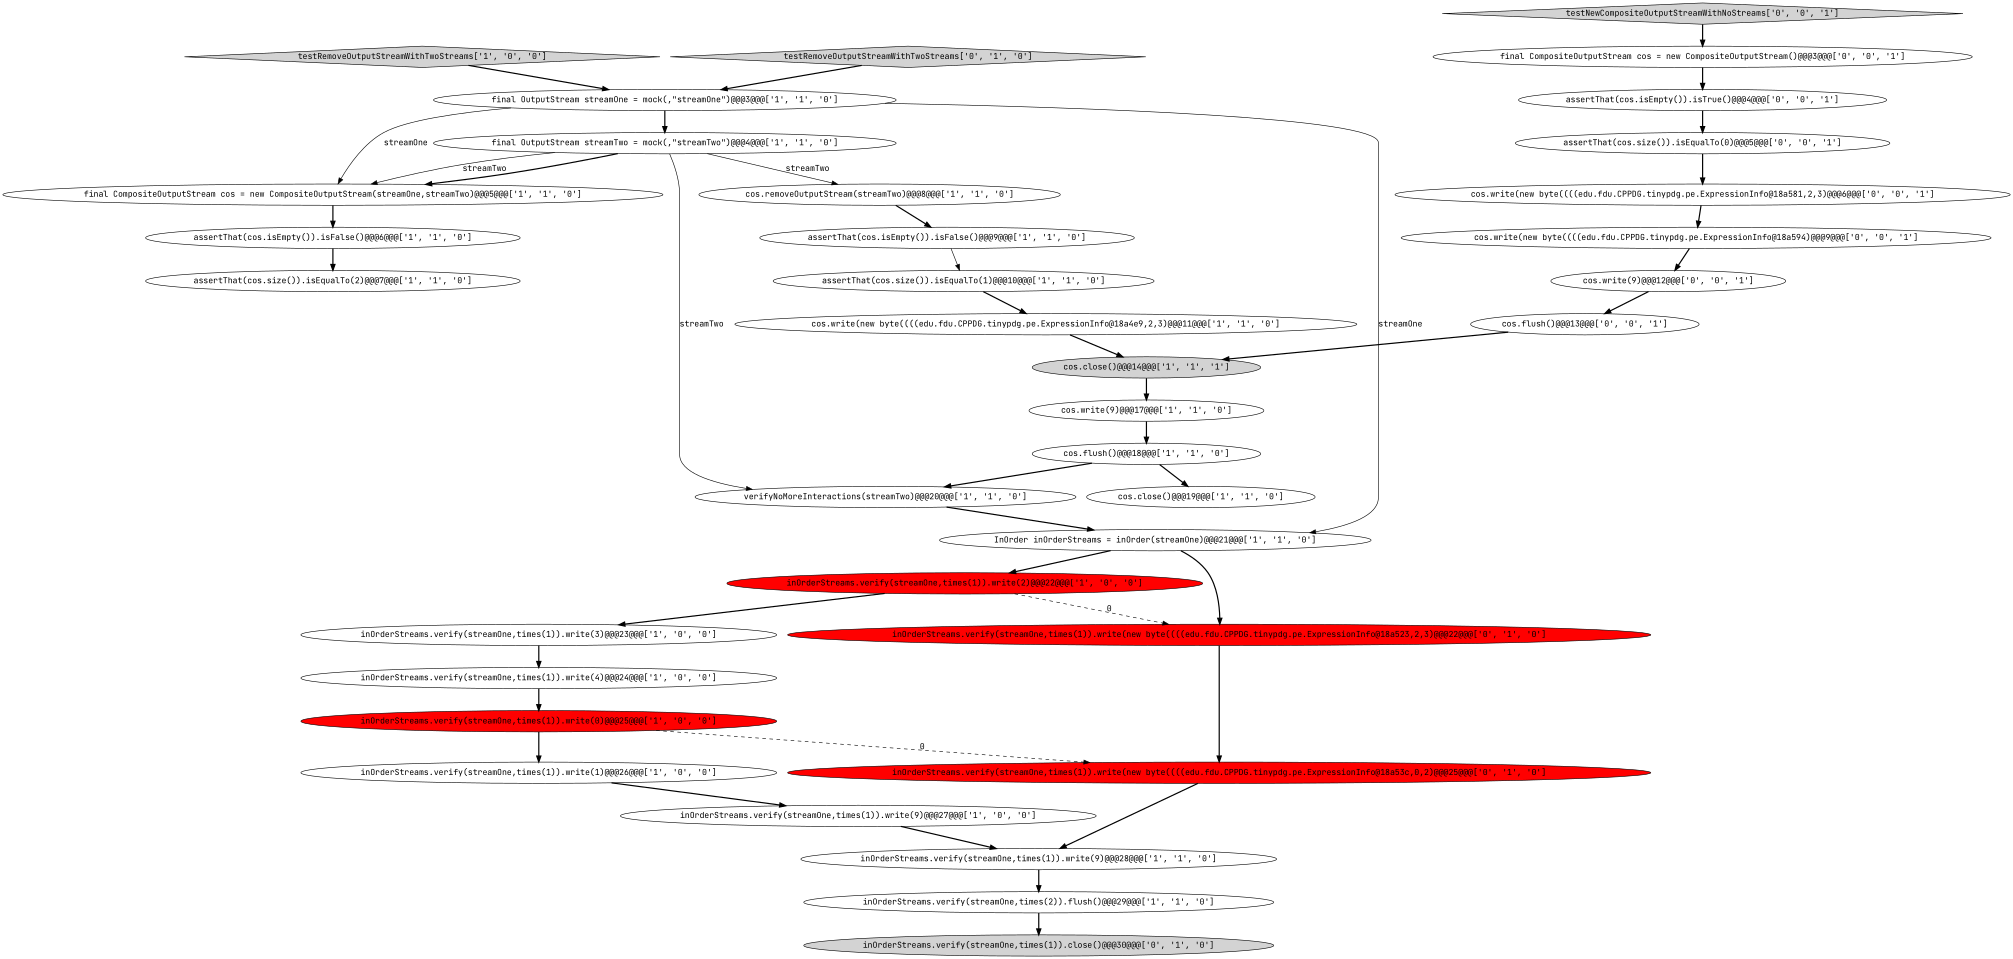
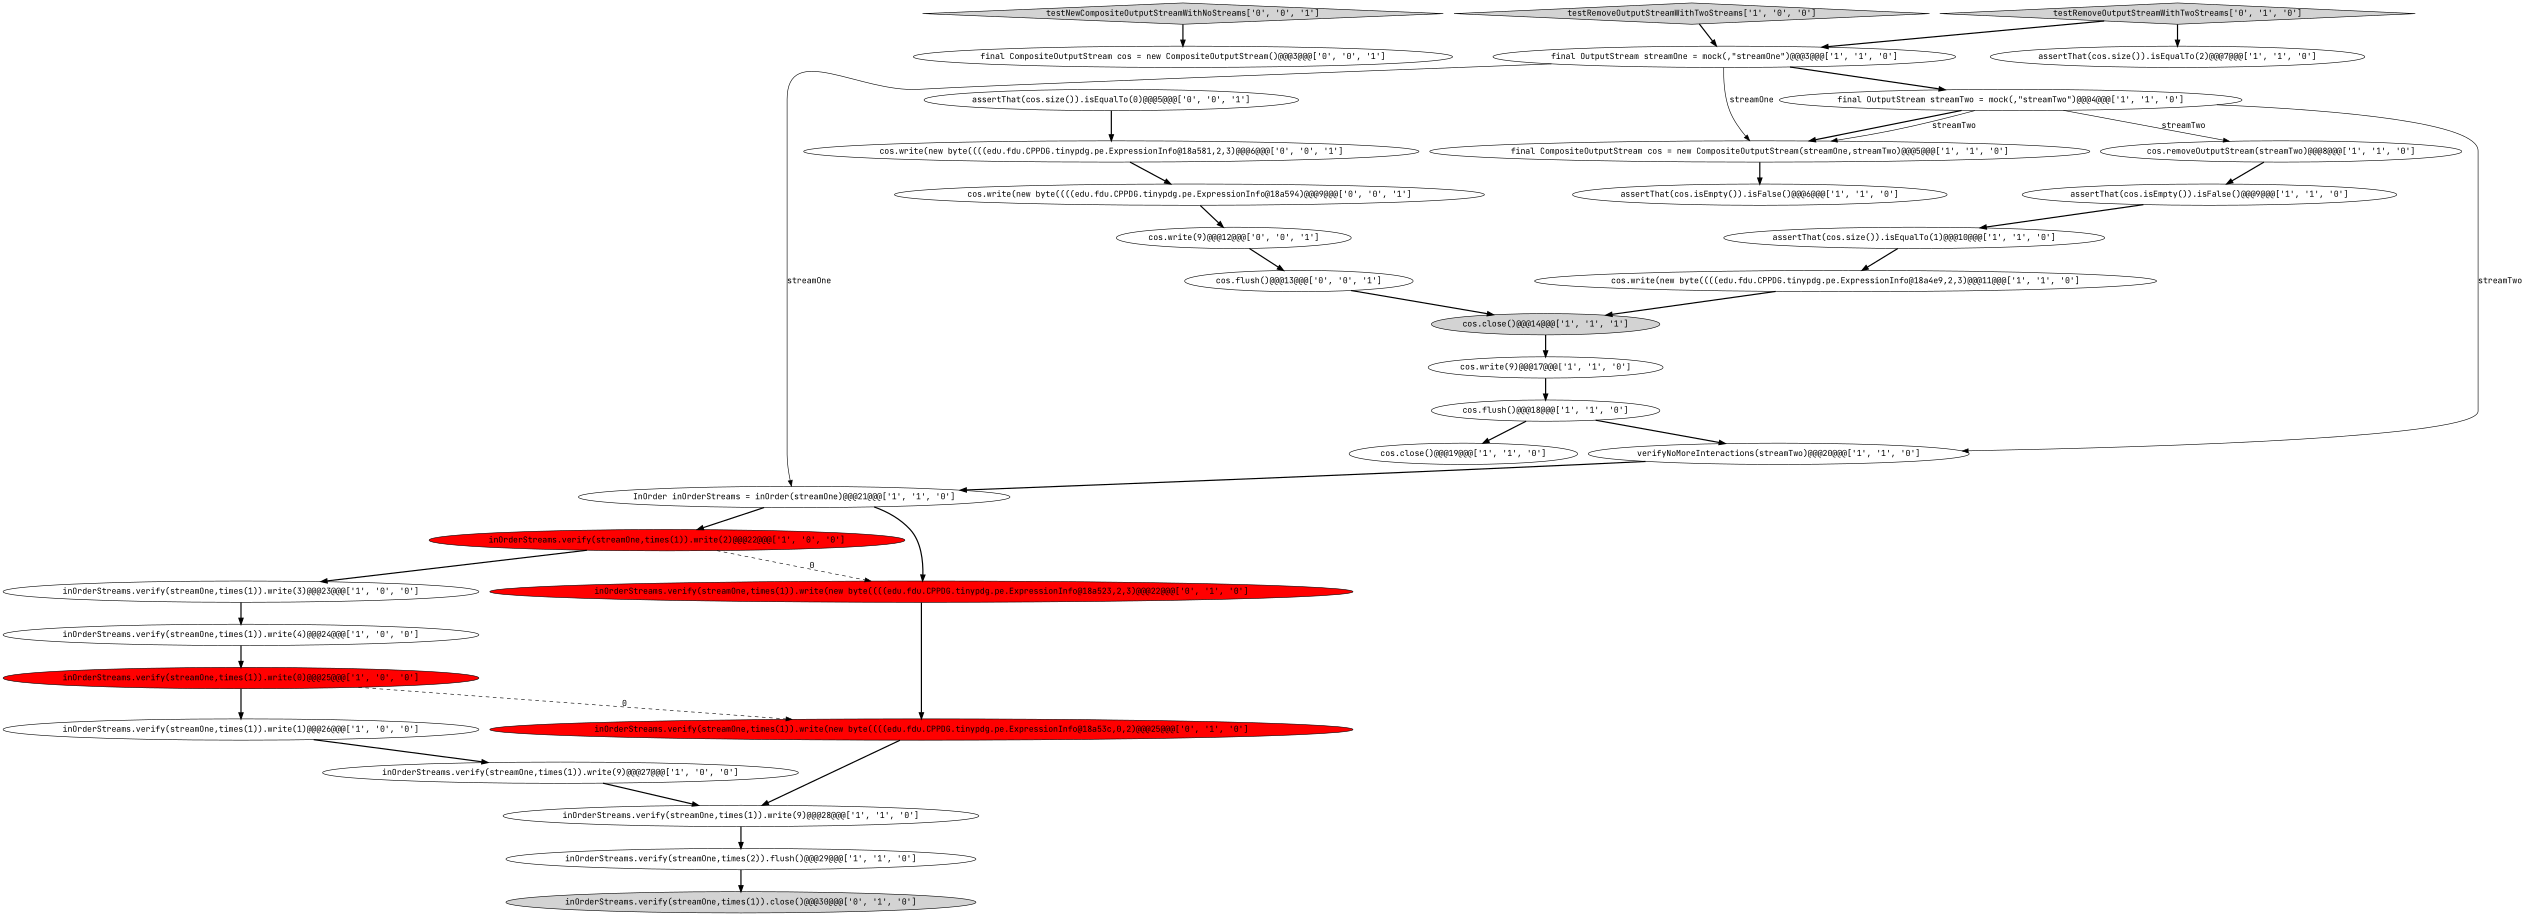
(1703, 100) -> none
(333, 257) -> (2178, 32)
(954, 257) -> (2065, 216)
